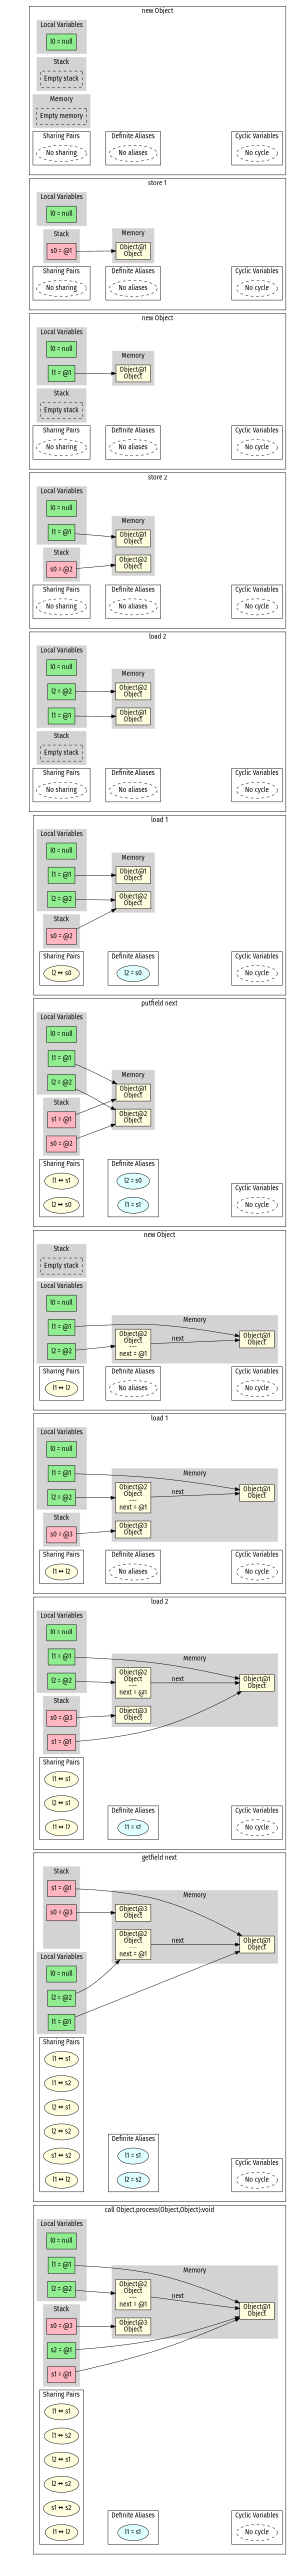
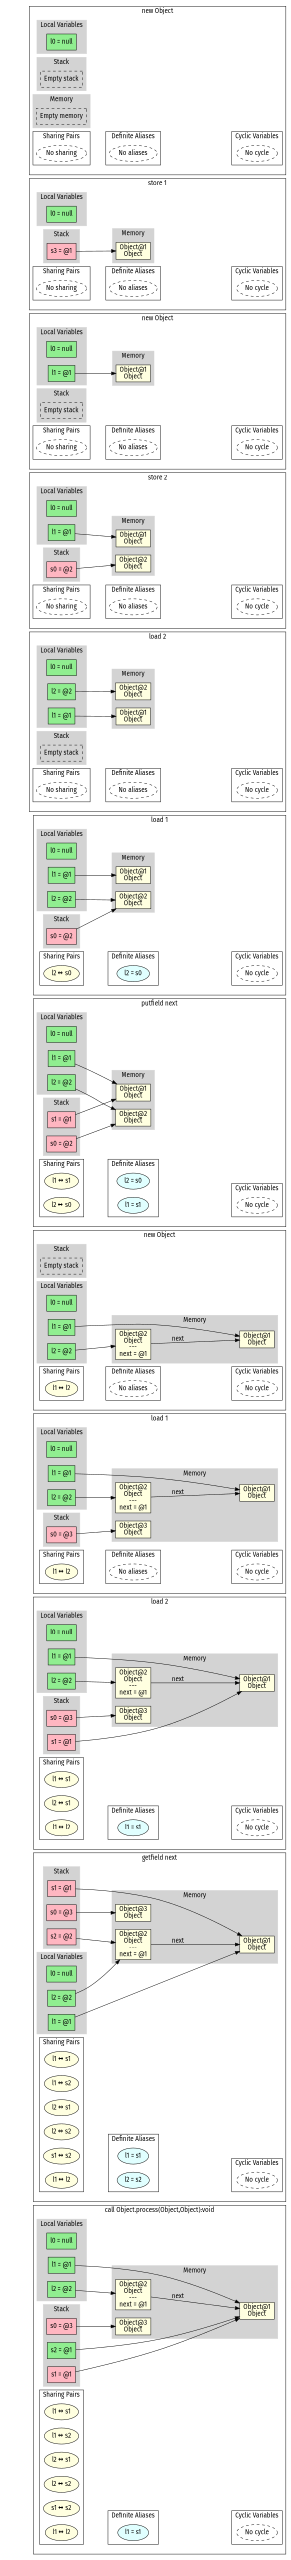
(62, 251) -> (62, 251)
none -> (62, 1937)
